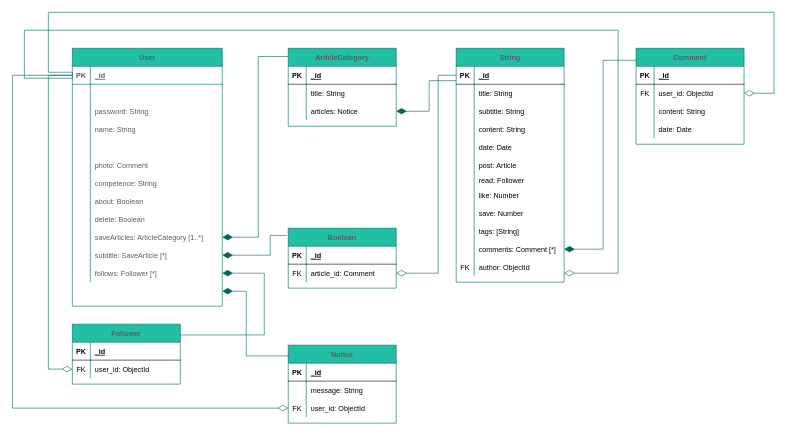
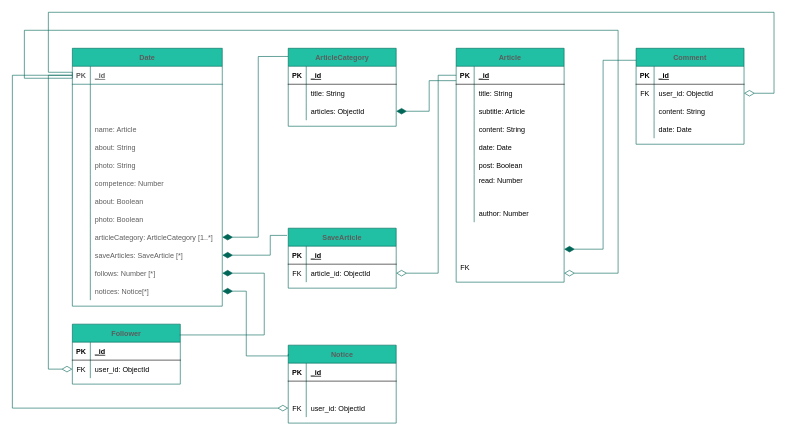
(147, 58) -> (147, 58)
(510, 58) -> (510, 58)
(156, 111) -> none
(338, 112) -> (343, 112)
(506, 112) -> (507, 112)
(116, 130) -> (117, 130)
none -> (156, 147)
(121, 166) -> (118, 166)
(502, 166) -> (503, 166)
(503, 181) -> (501, 181)
(128, 184) -> (129, 184)
(519, 195) -> none
(501, 214) -> (505, 214)
(121, 220) -> (120, 220)
(519, 231) -> none
(159, 238) -> (165, 238)
(342, 238) -> (342, 238)
(519, 249) -> none
(139, 256) -> (147, 256)
(519, 267) -> none
(131, 274) -> (128, 274)
(344, 274) -> (346, 274)
none -> (156, 291)
(351, 390) -> none
